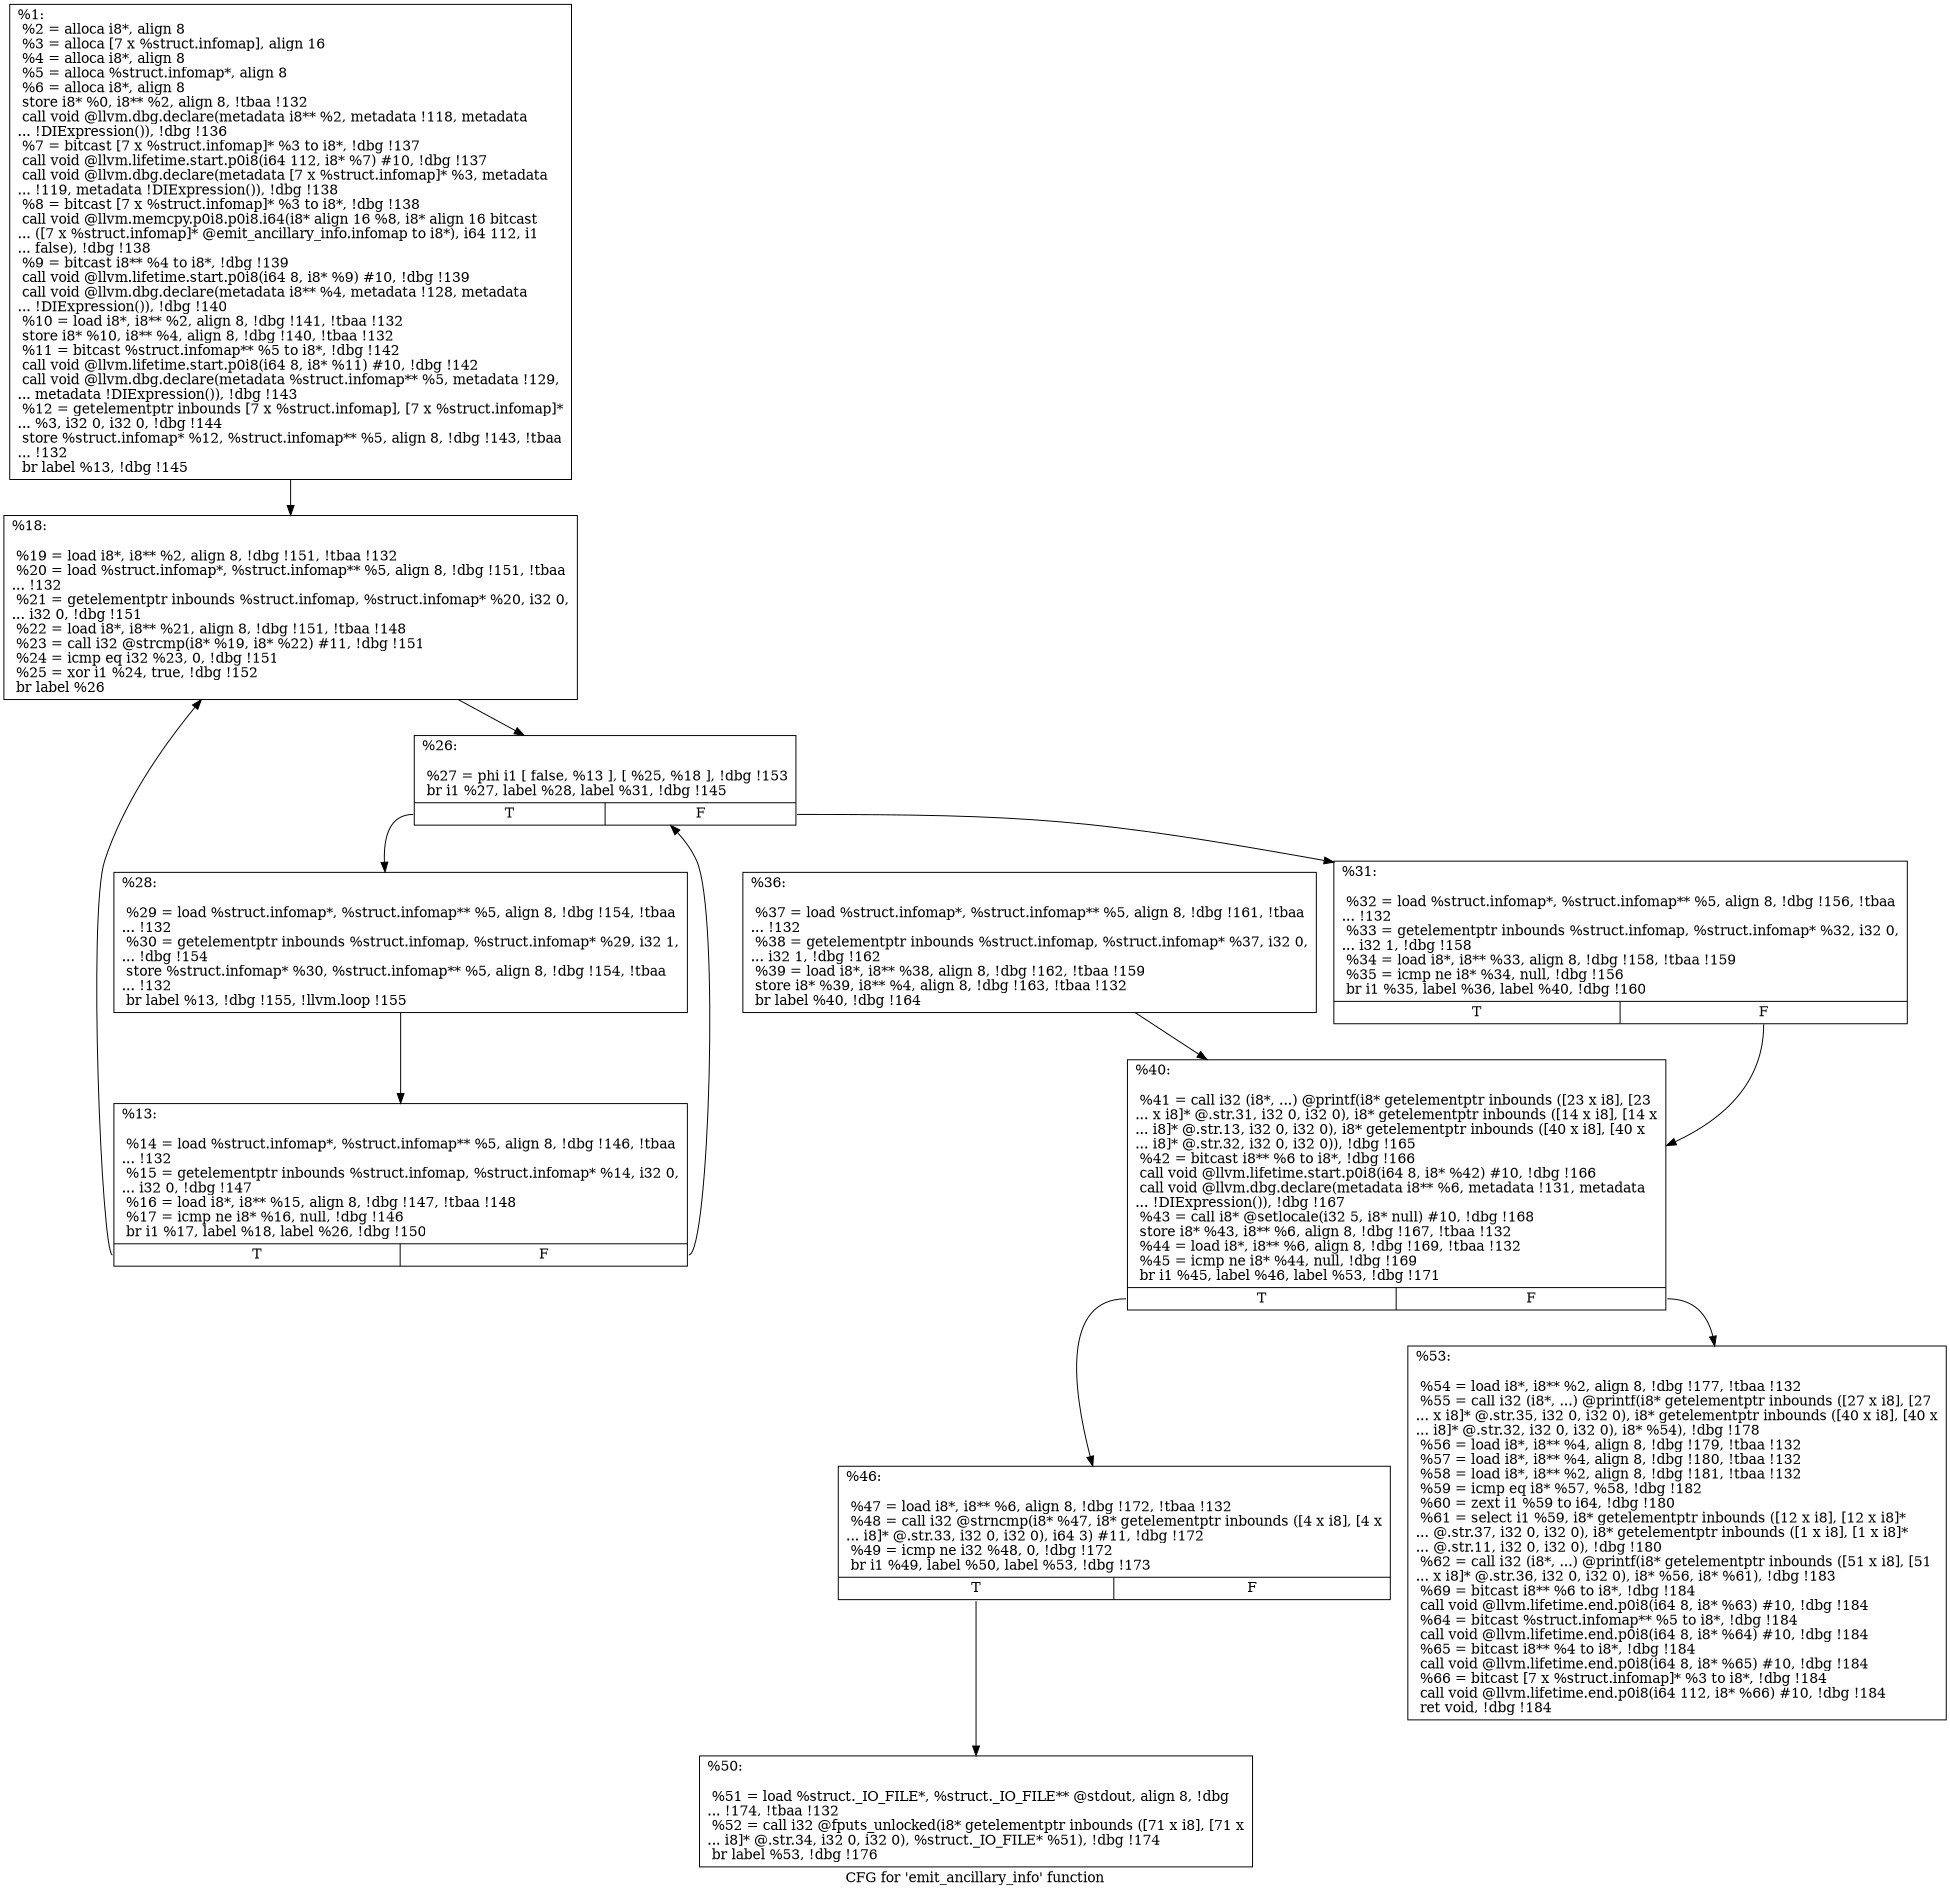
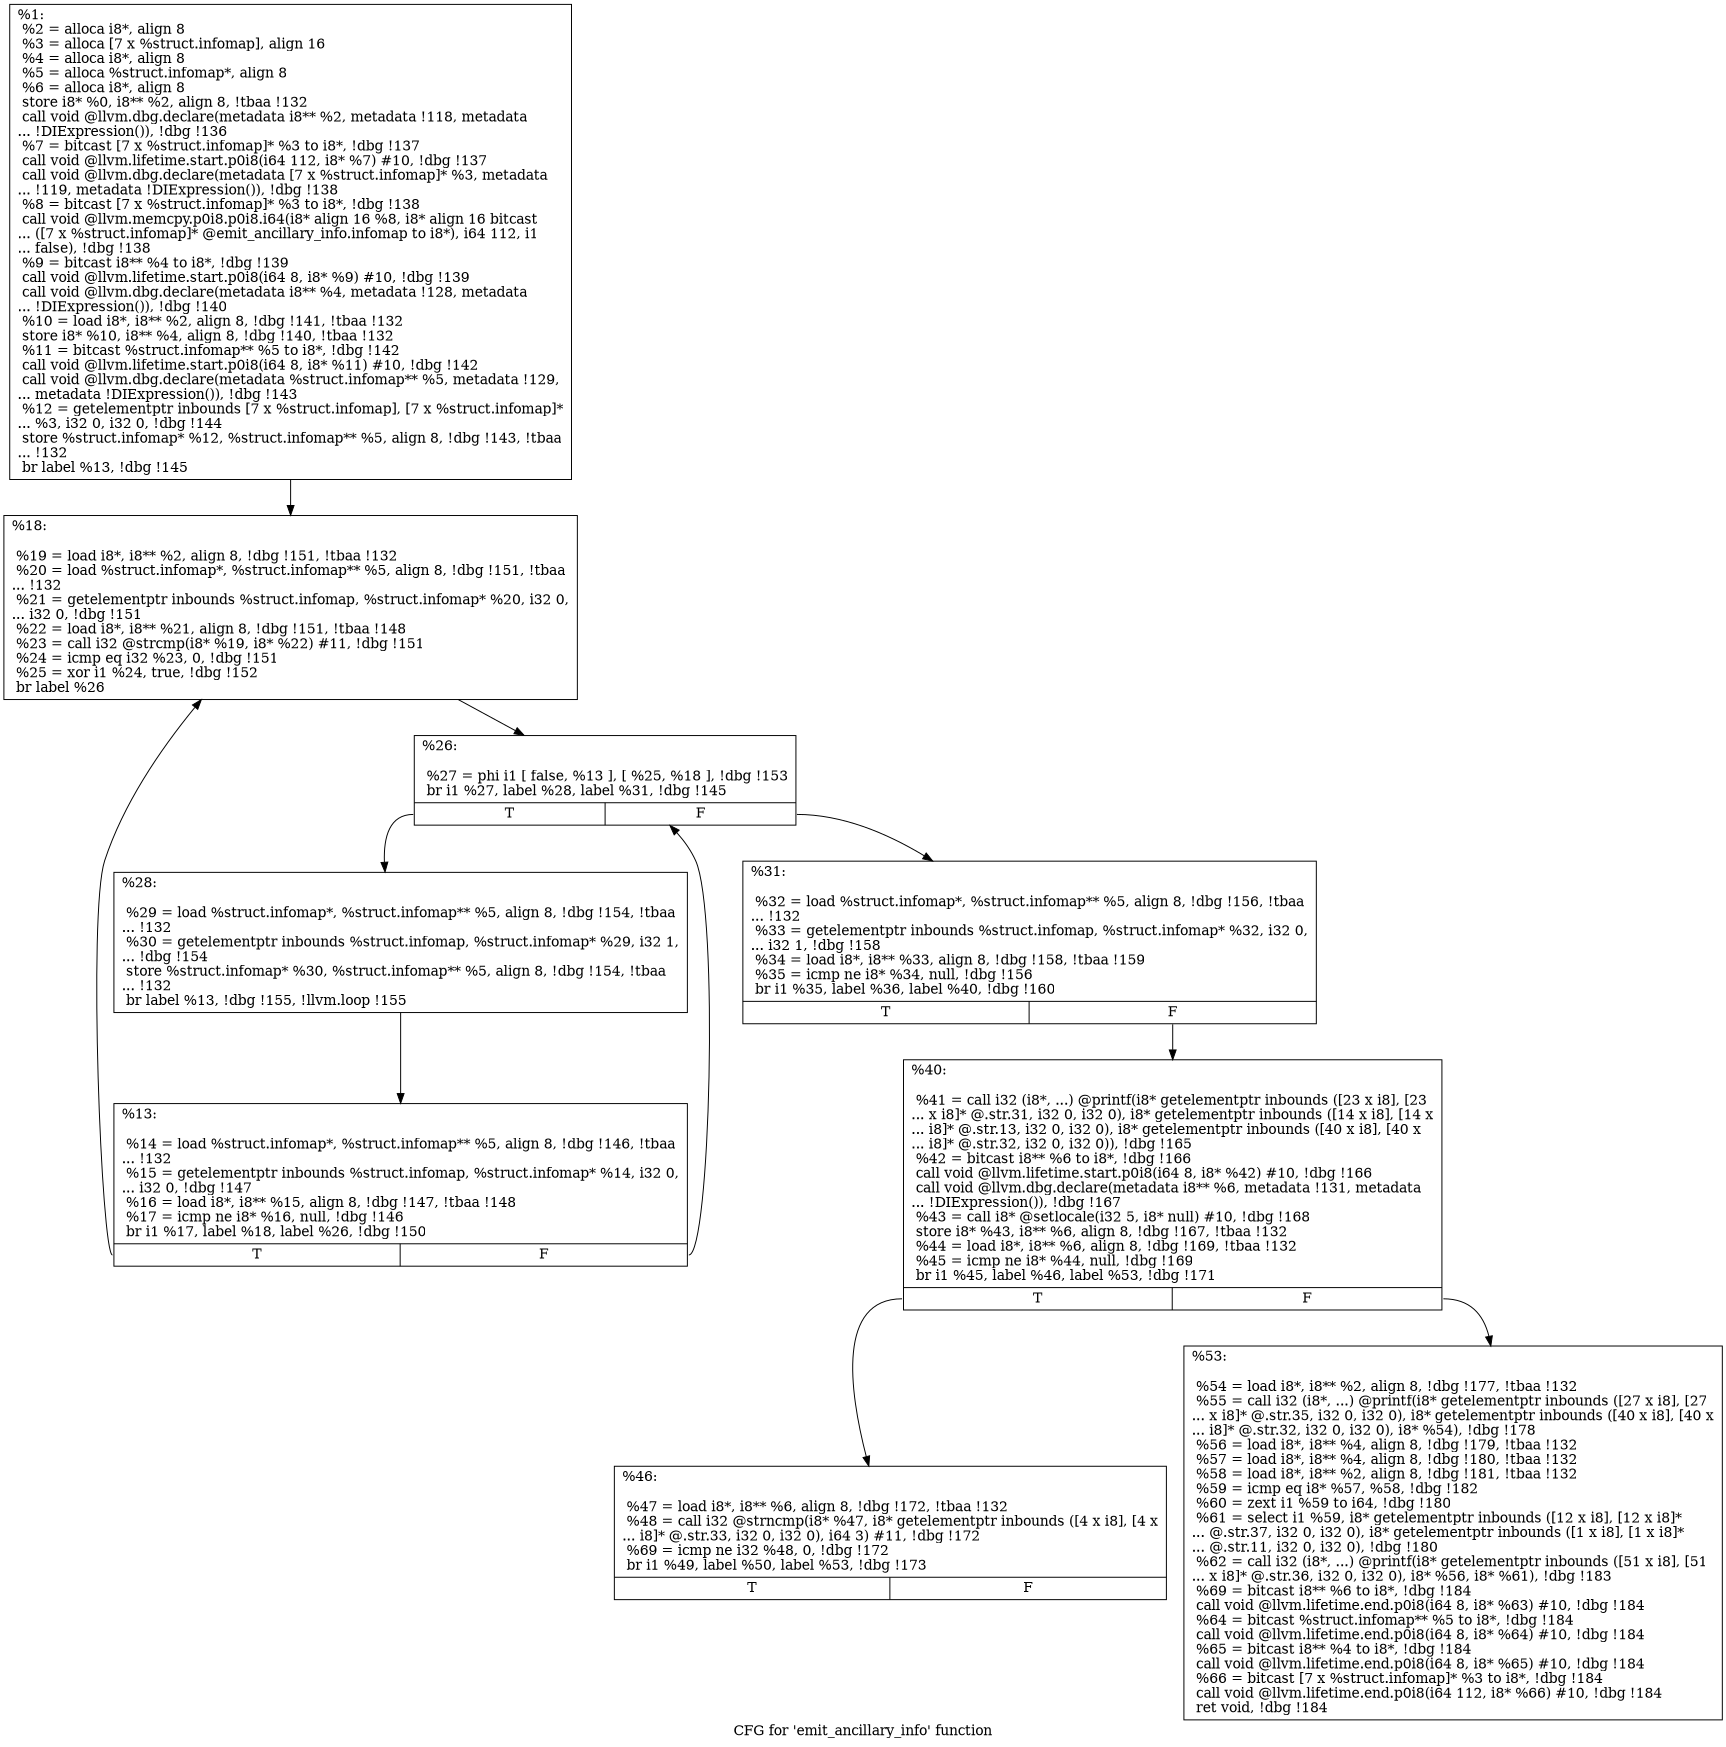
(1030, 942) -> none
(979, 1551) -> (756, 1551)
(976, 1811) -> none
